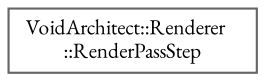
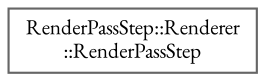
(133, 41) -> (133, 41)
